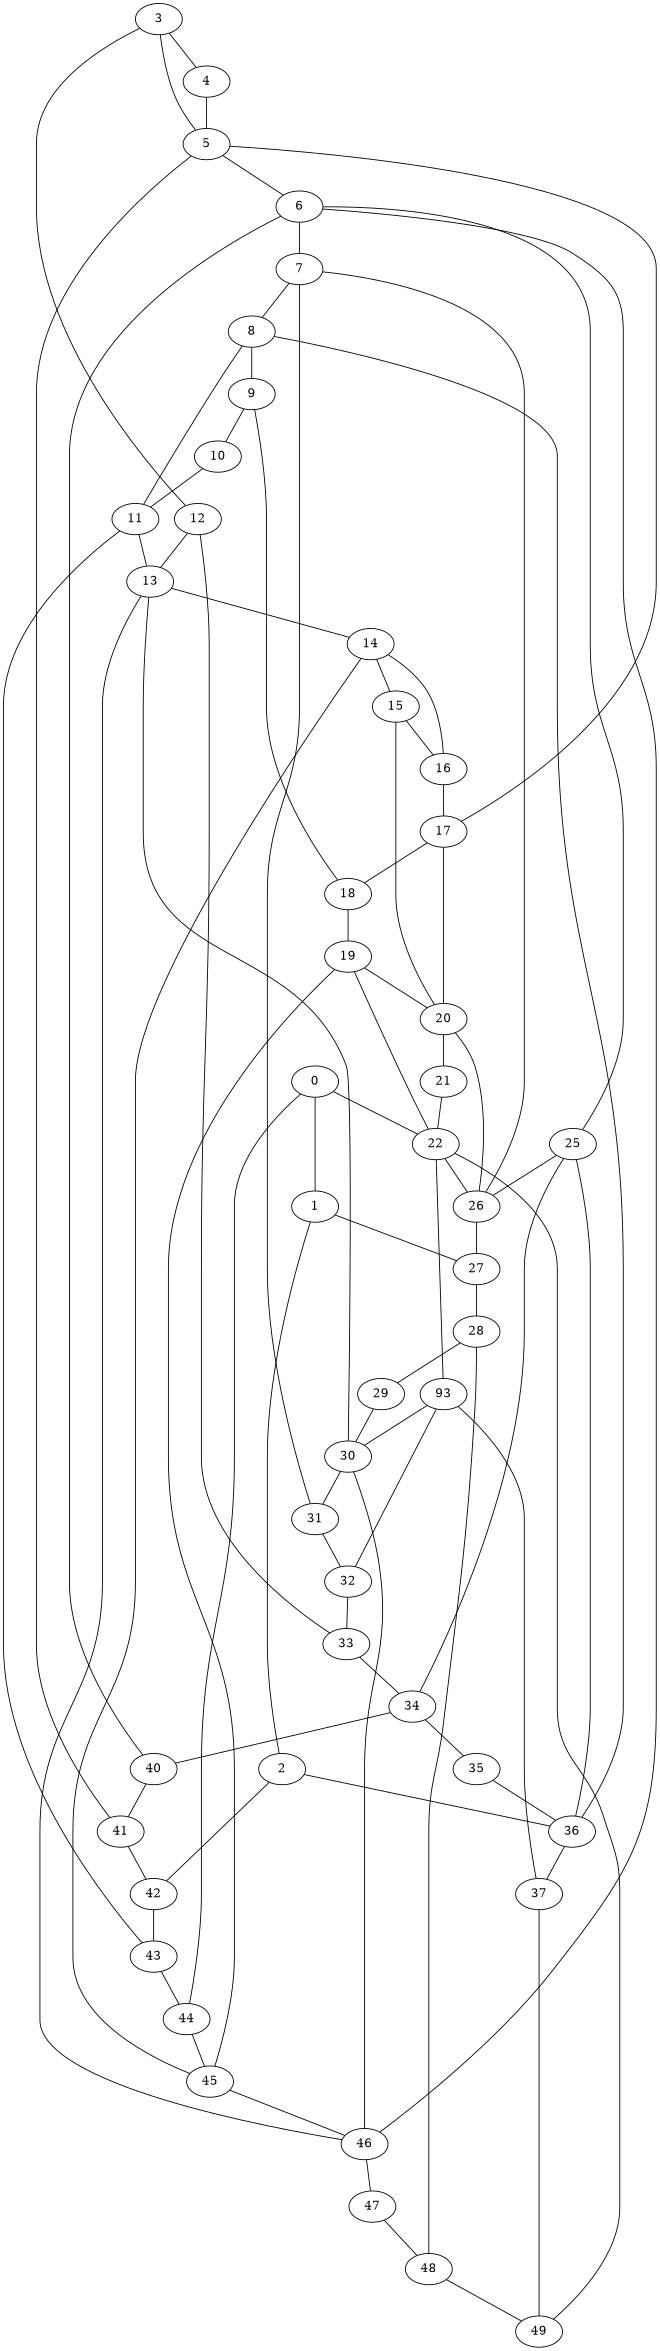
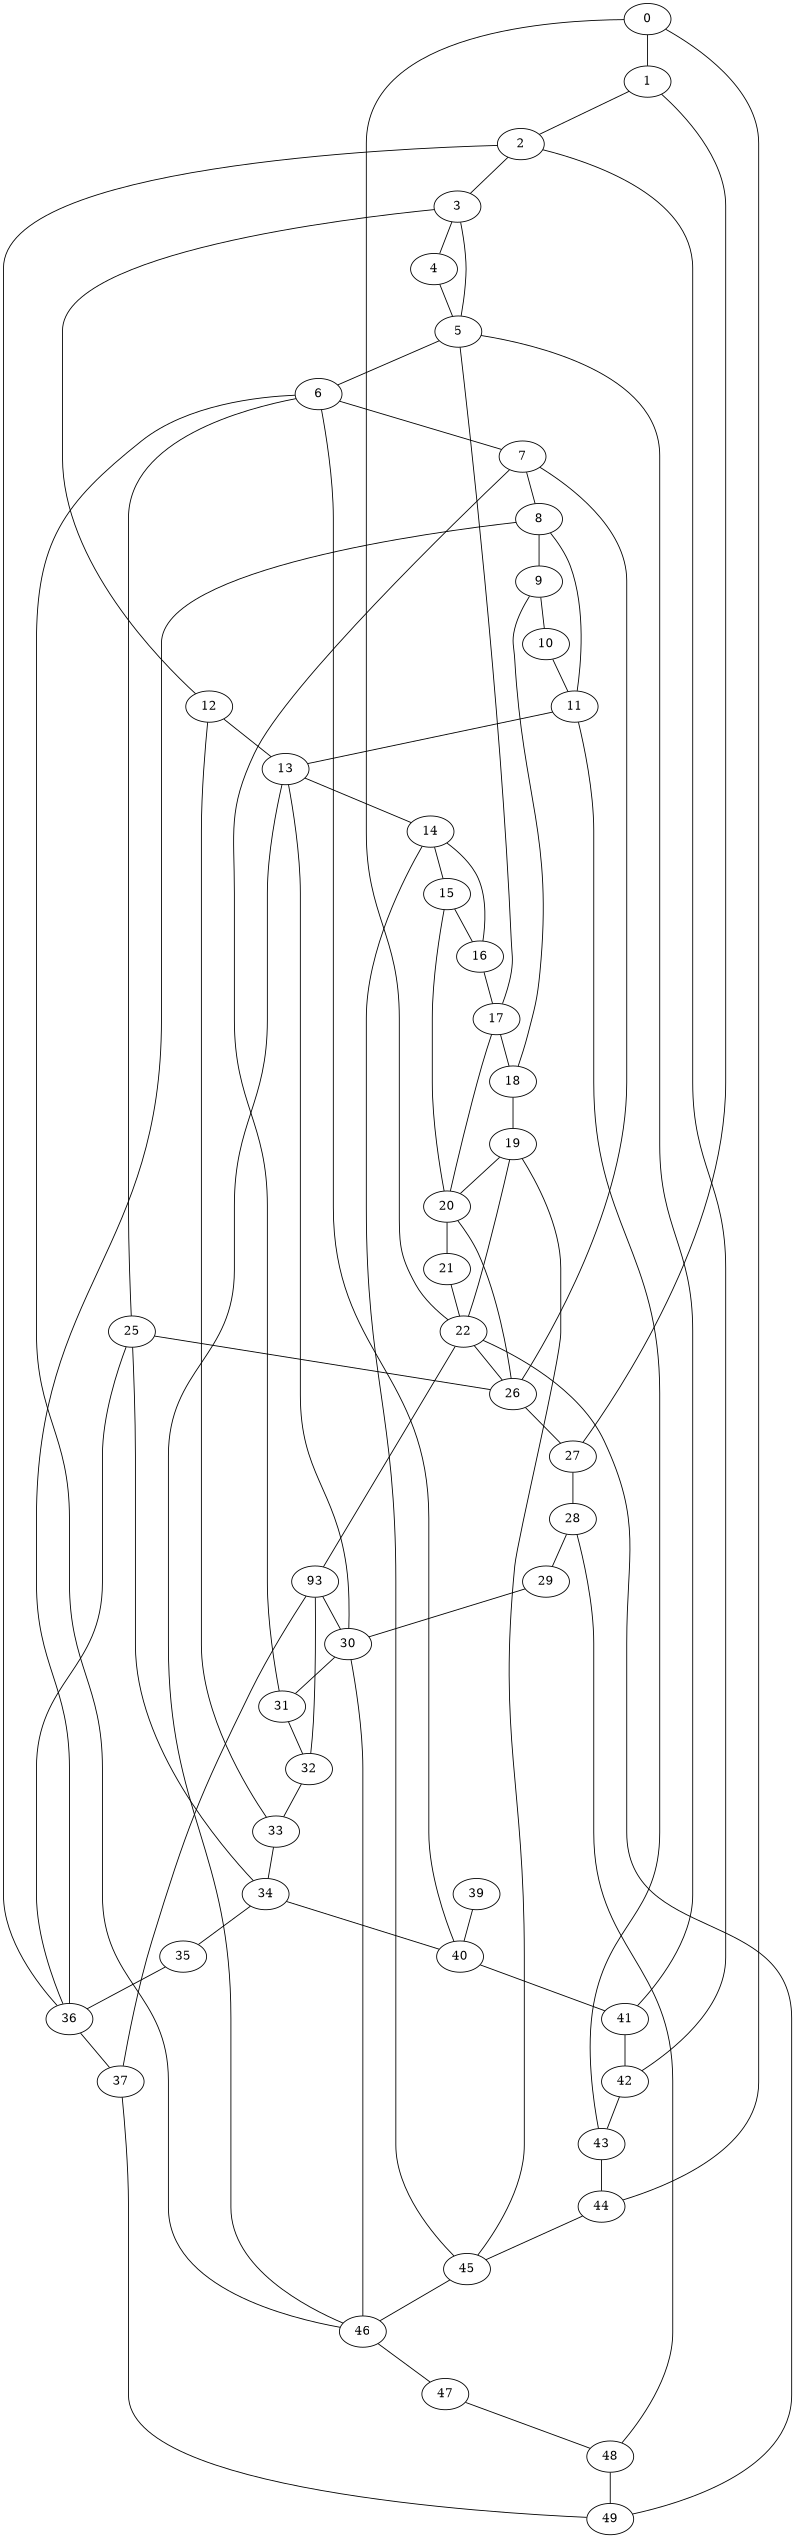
none -> (489, 175)
none -> (477, 1894)
